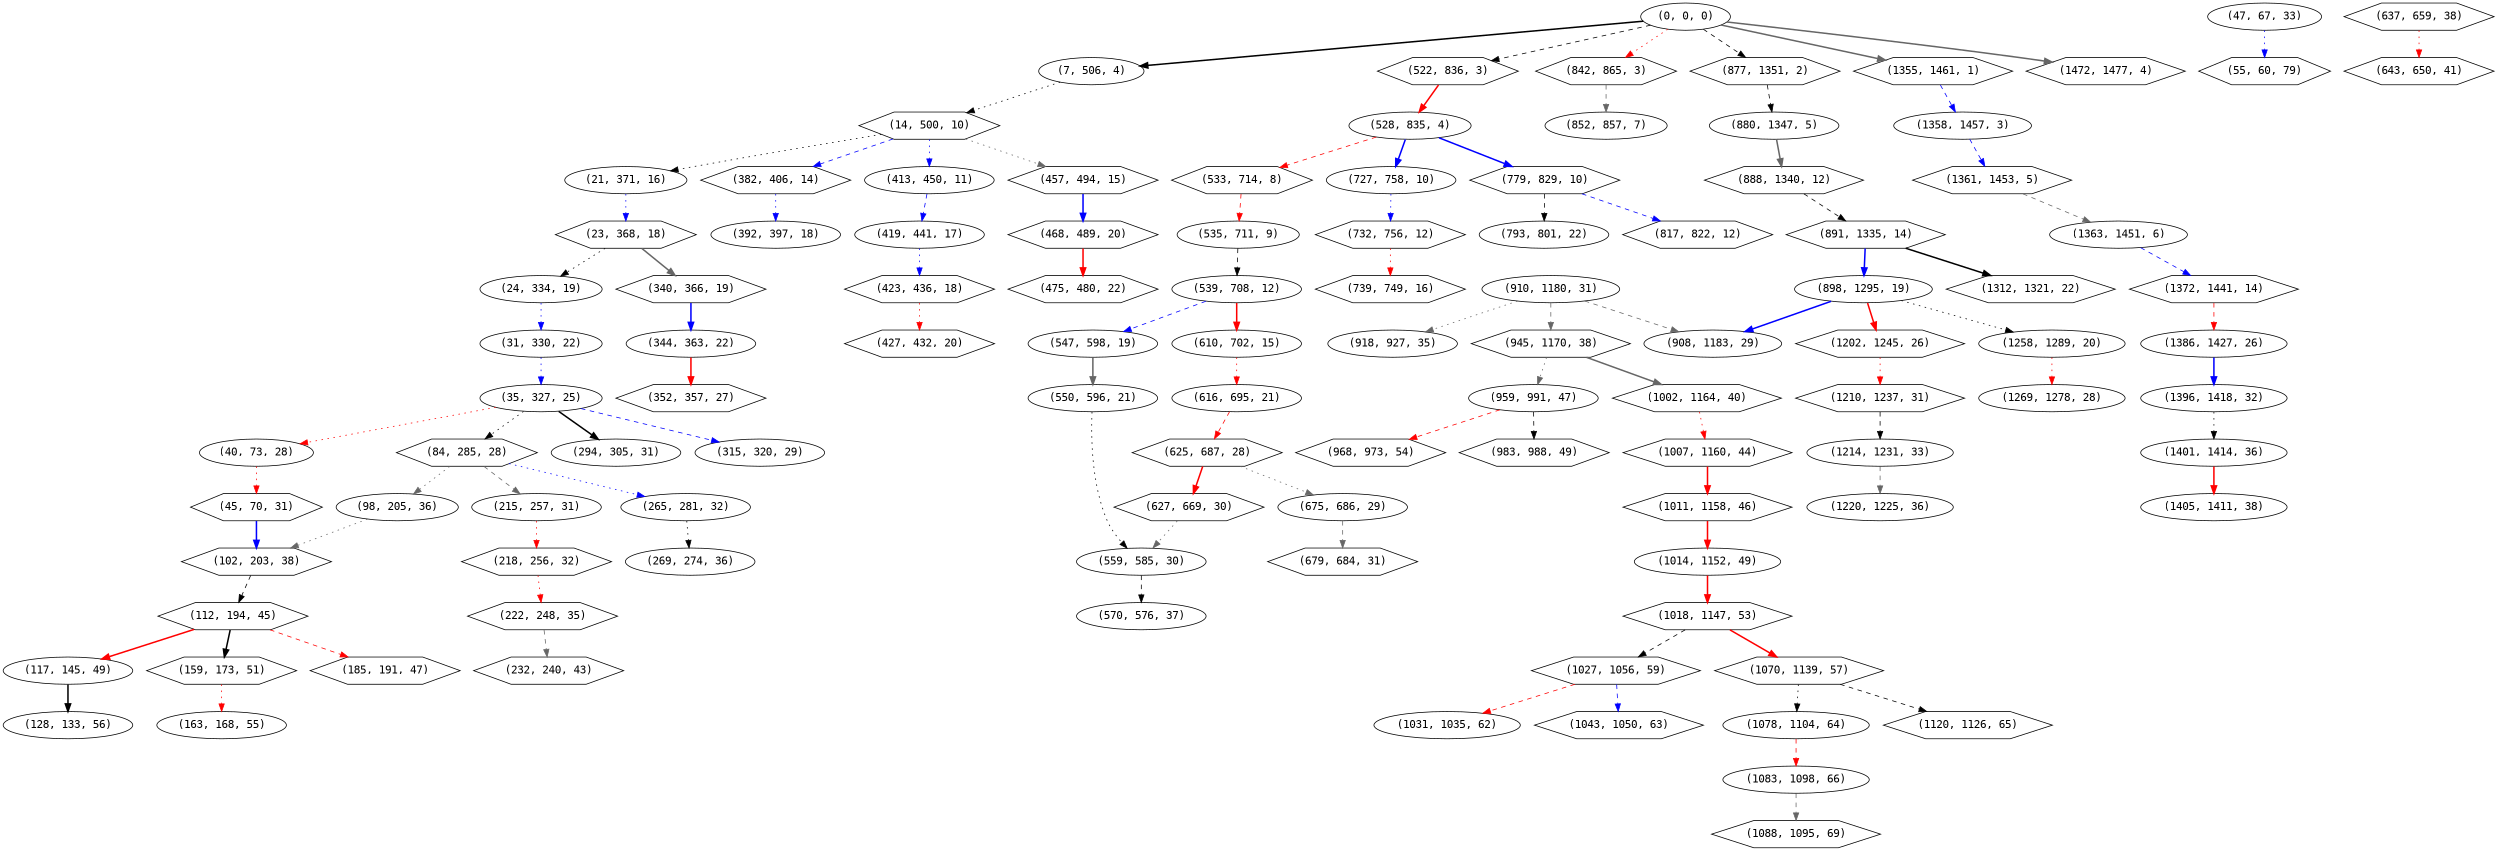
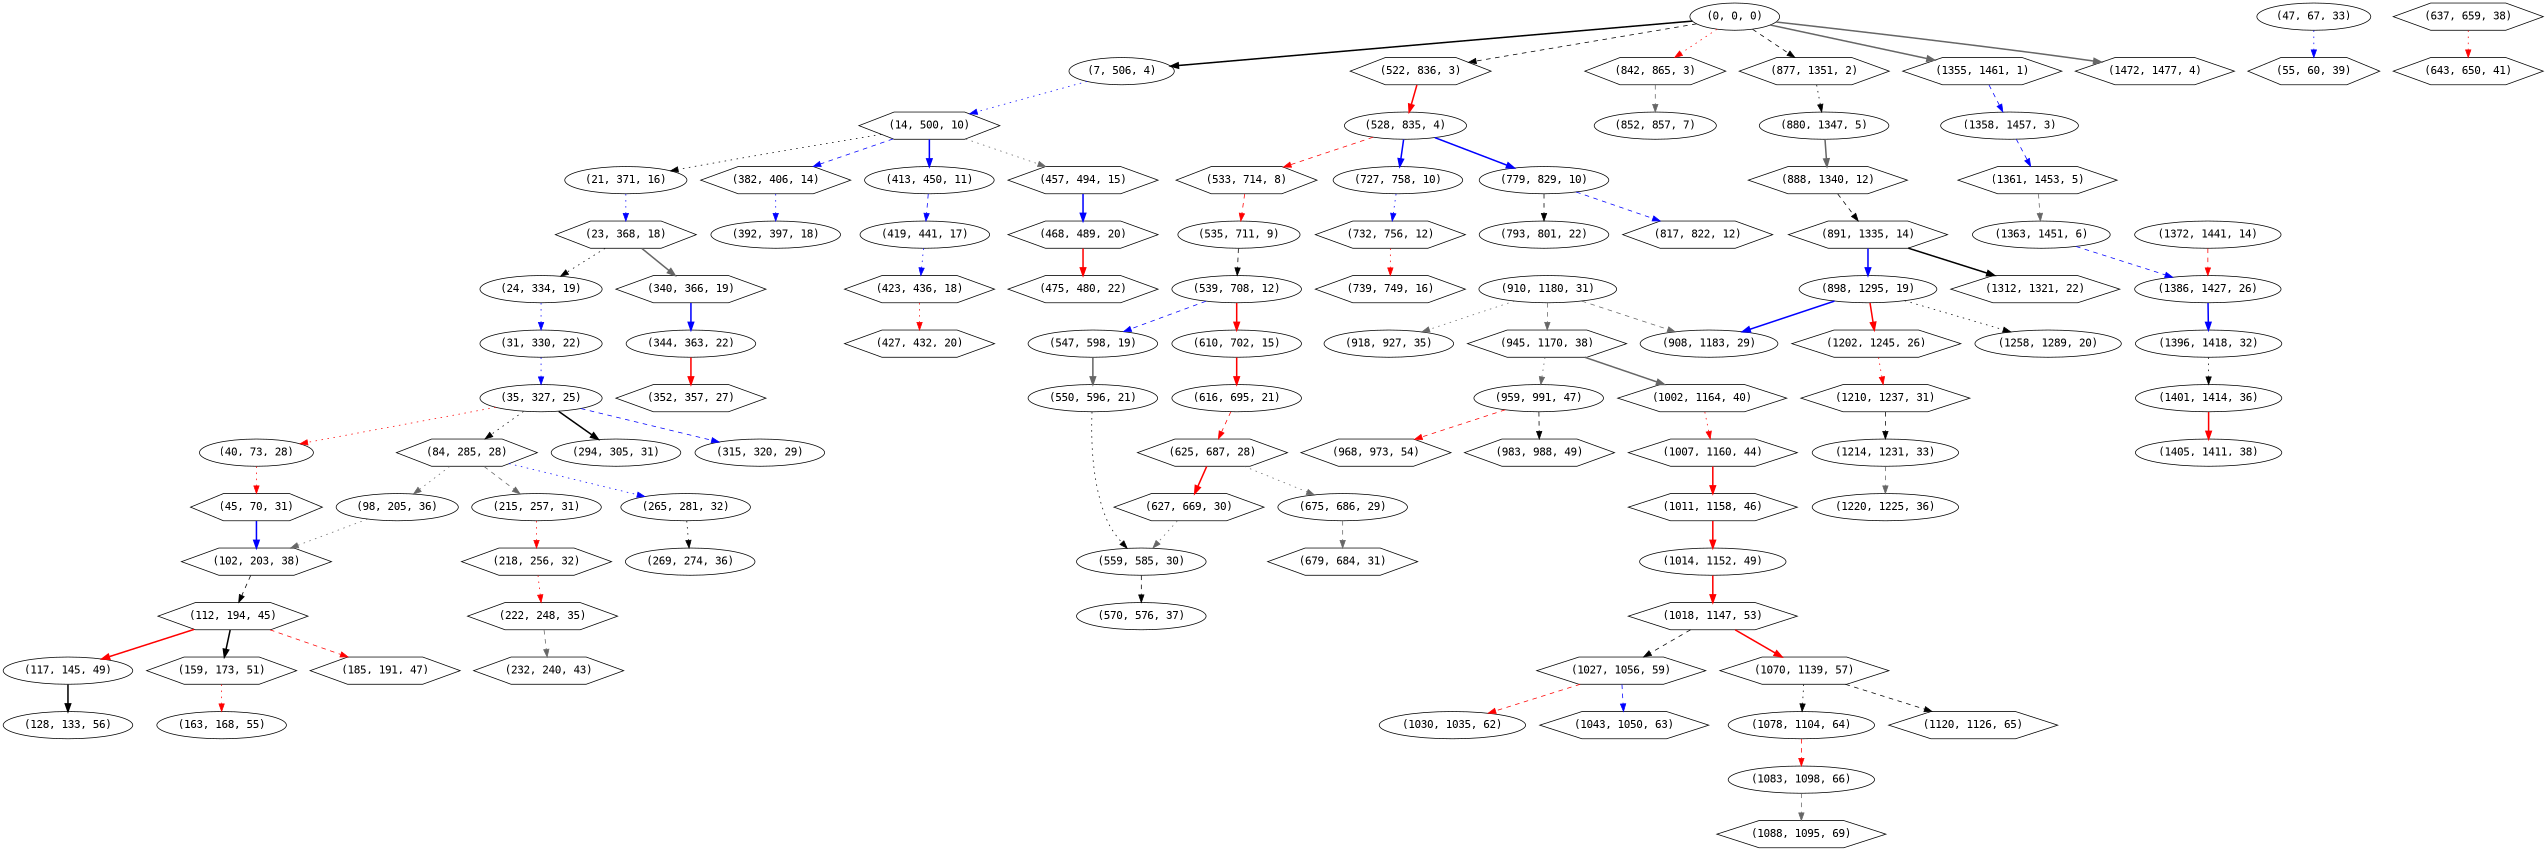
(2265, 71) -> (2314, 71)
(1769, 95) -> (1818, 95)
(1017, 96) -> (1032, 97)
(929, 149) -> (929, 149)
(1545, 180) -> (1544, 180)
(2162, 260) -> (2121, 261)
(2214, 289) -> (2208, 235)
(1237, 367) -> (1237, 367)
(2052, 398) -> none
(1447, 725) -> (1452, 725)
